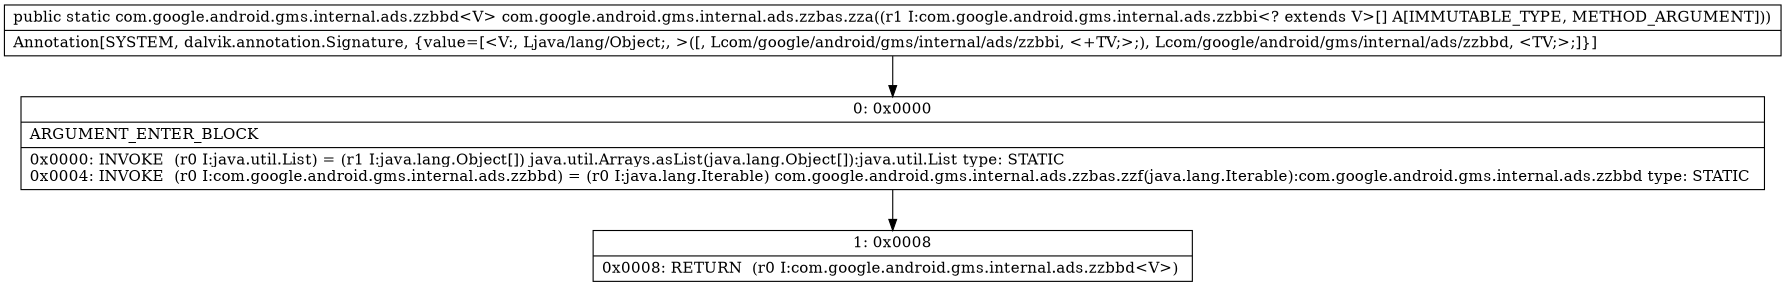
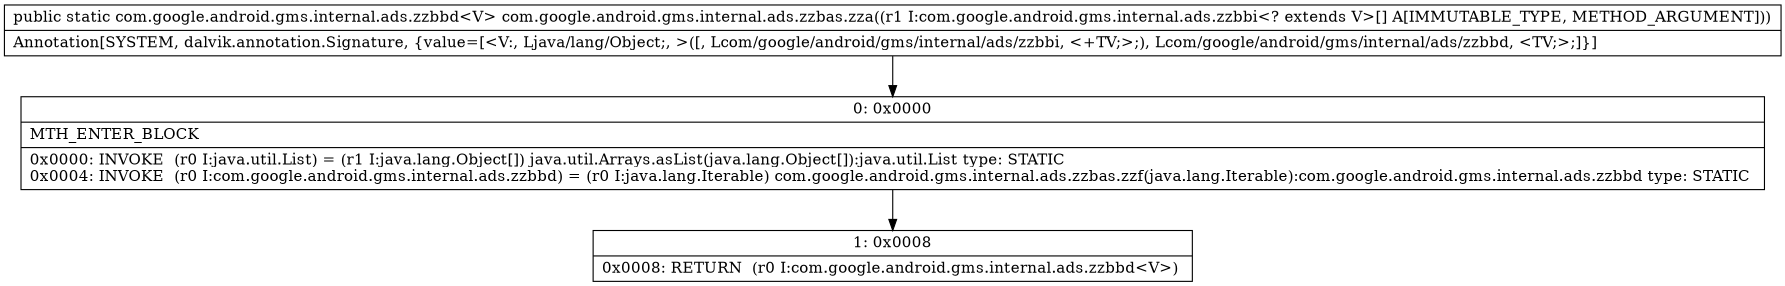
(145, 134) -> (115, 134)
